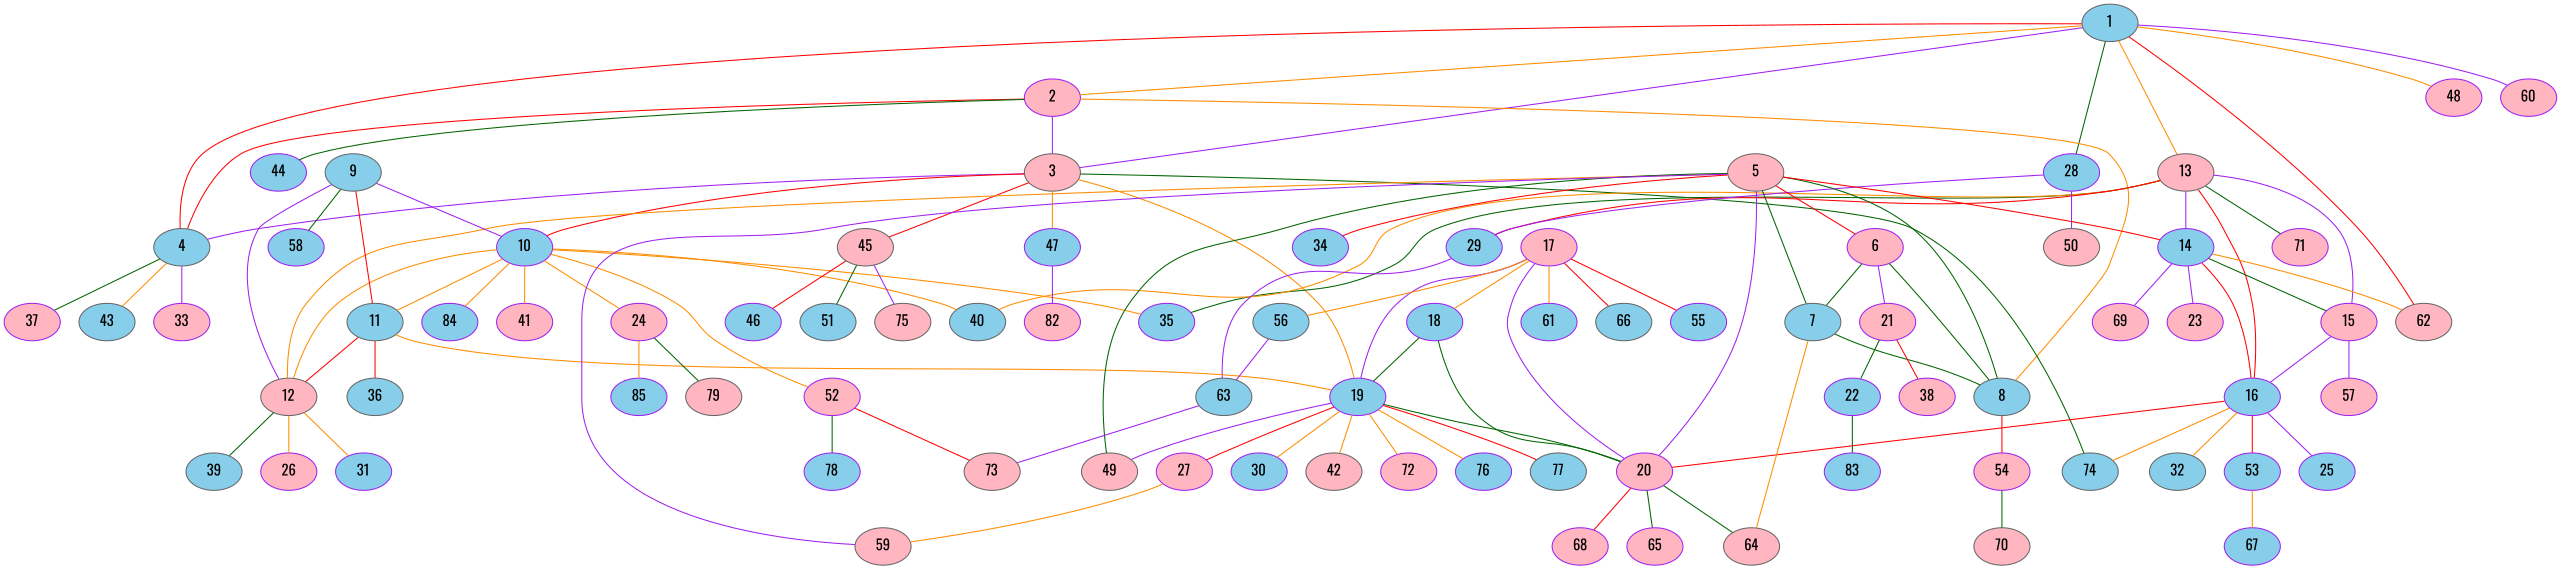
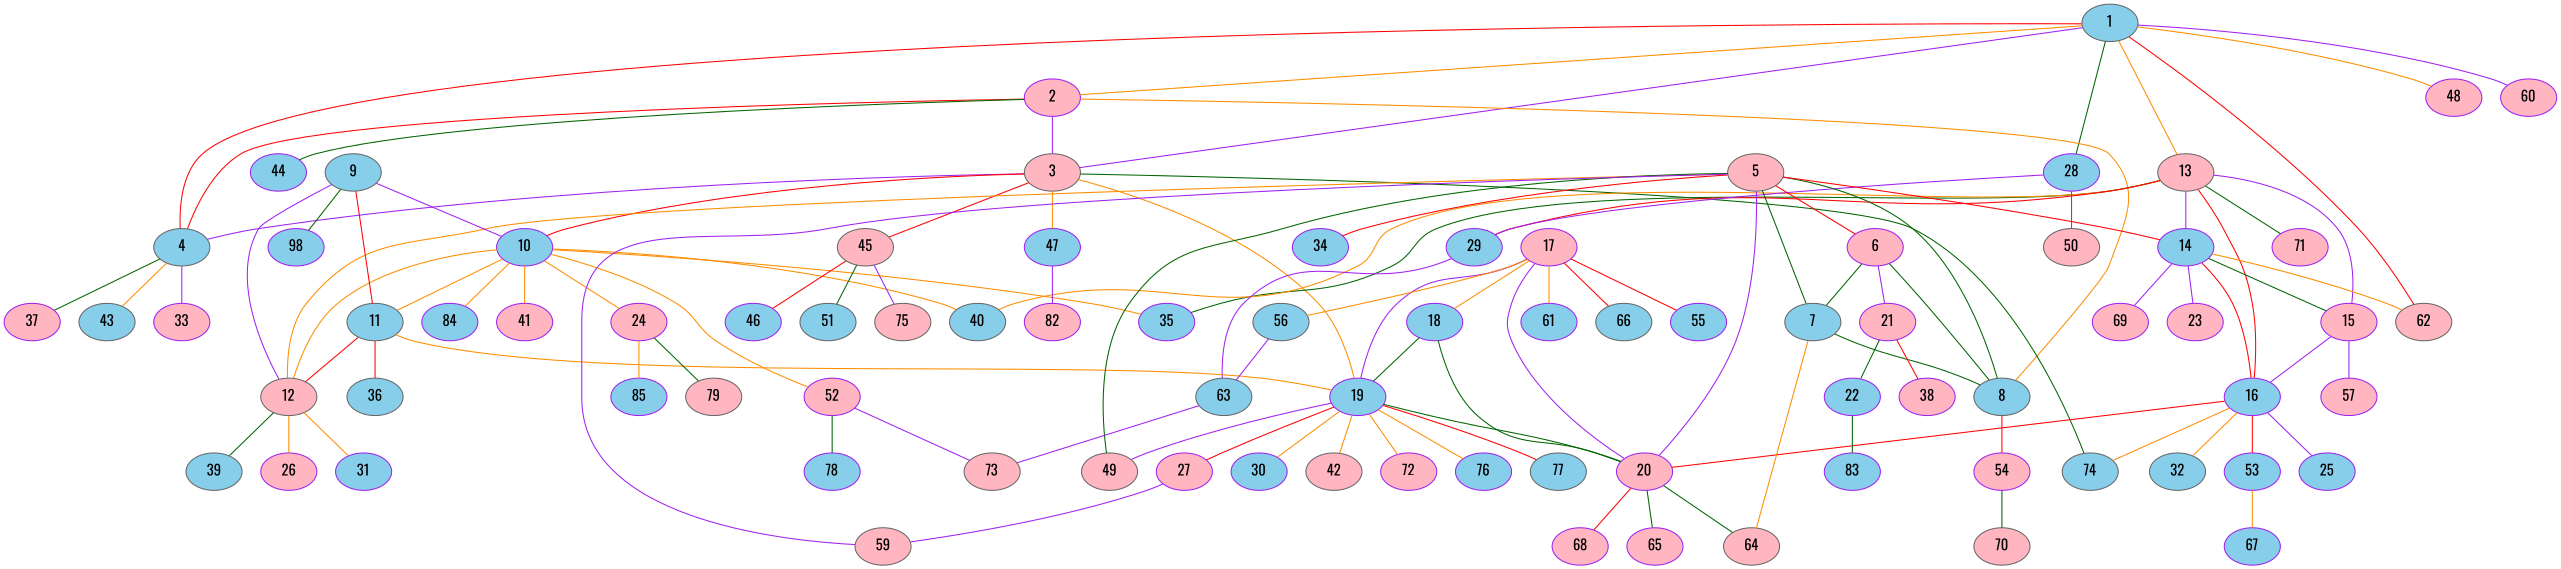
(296, 247) -> (296, 247)
(912, 434) -> (912, 434)
(1038, 519) -> (1038, 519)
